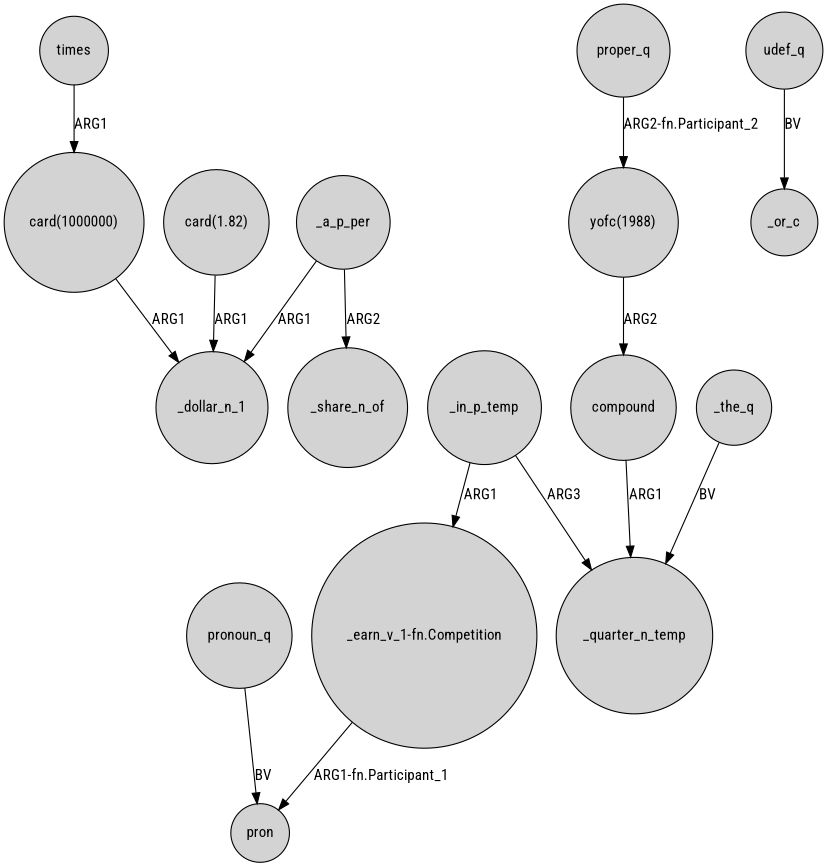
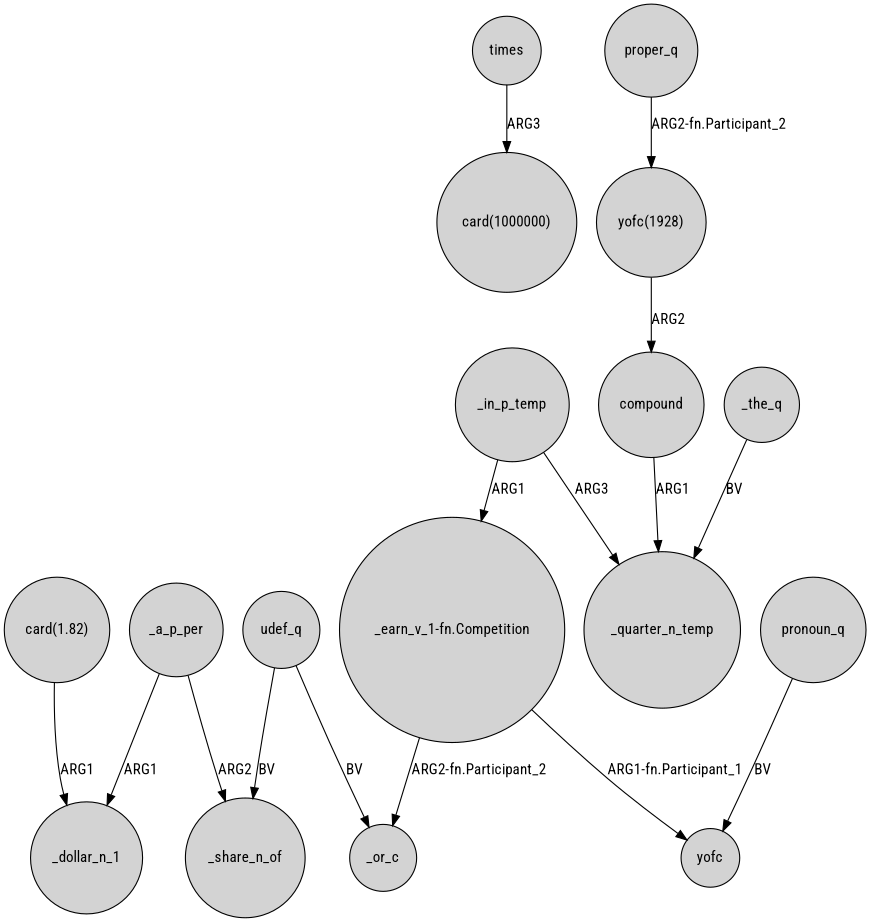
(91, 125) -> (524, 125)
(623, 222) -> (651, 222)
(144, 316) -> none
none -> (264, 728)
none -> (408, 776)
(260, 833) -> (710, 858)
